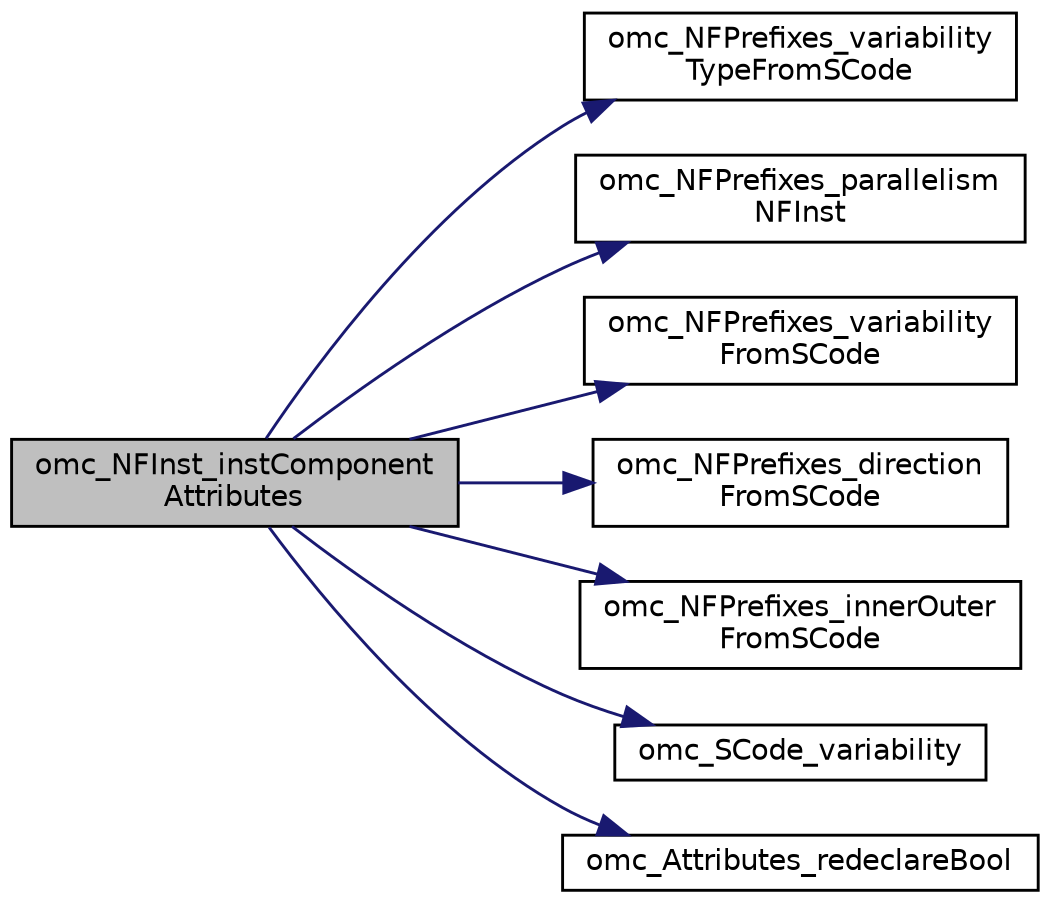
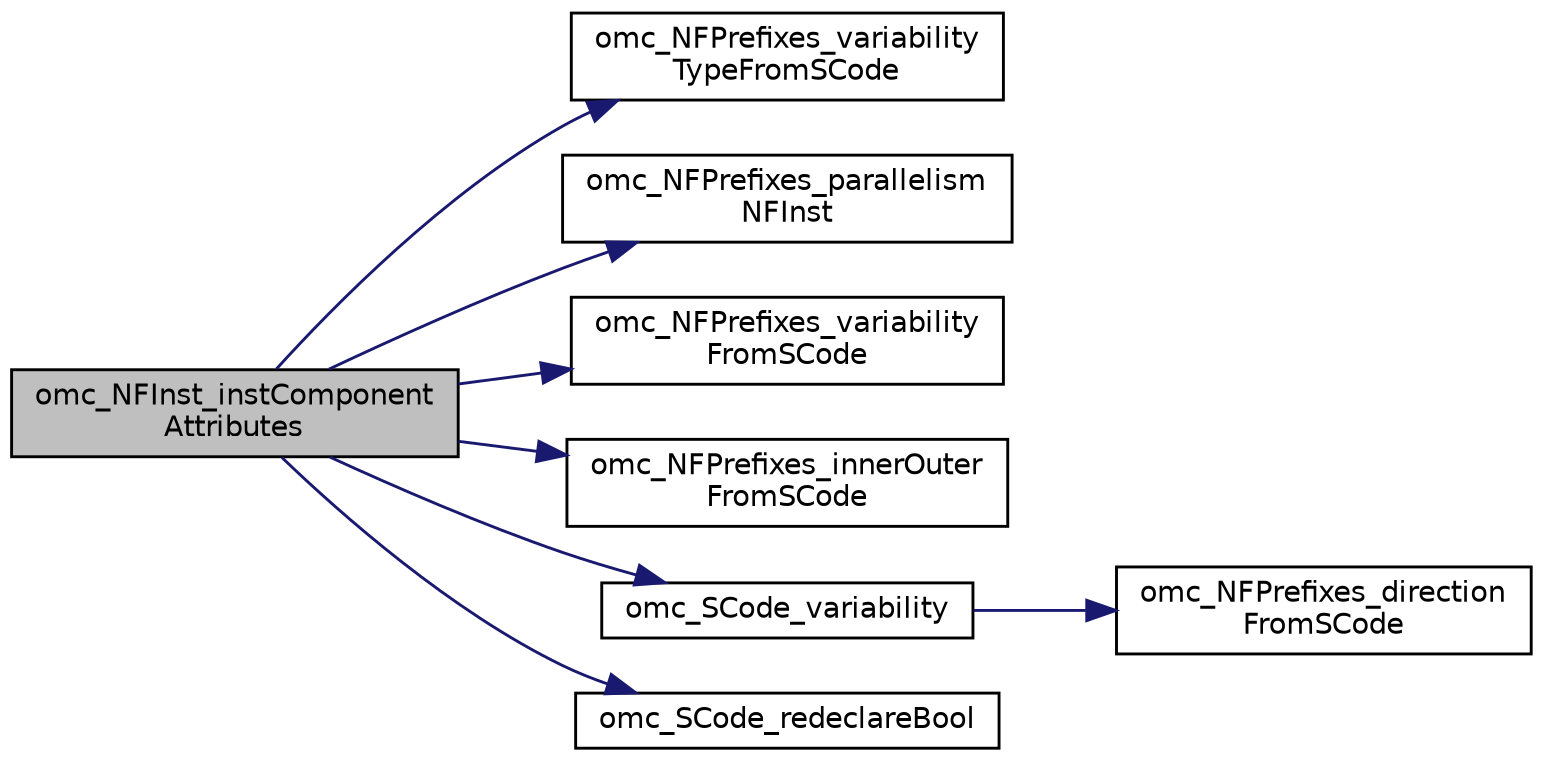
(511, 483) -> (1030, 610)
(800, 863) -> (787, 721)
